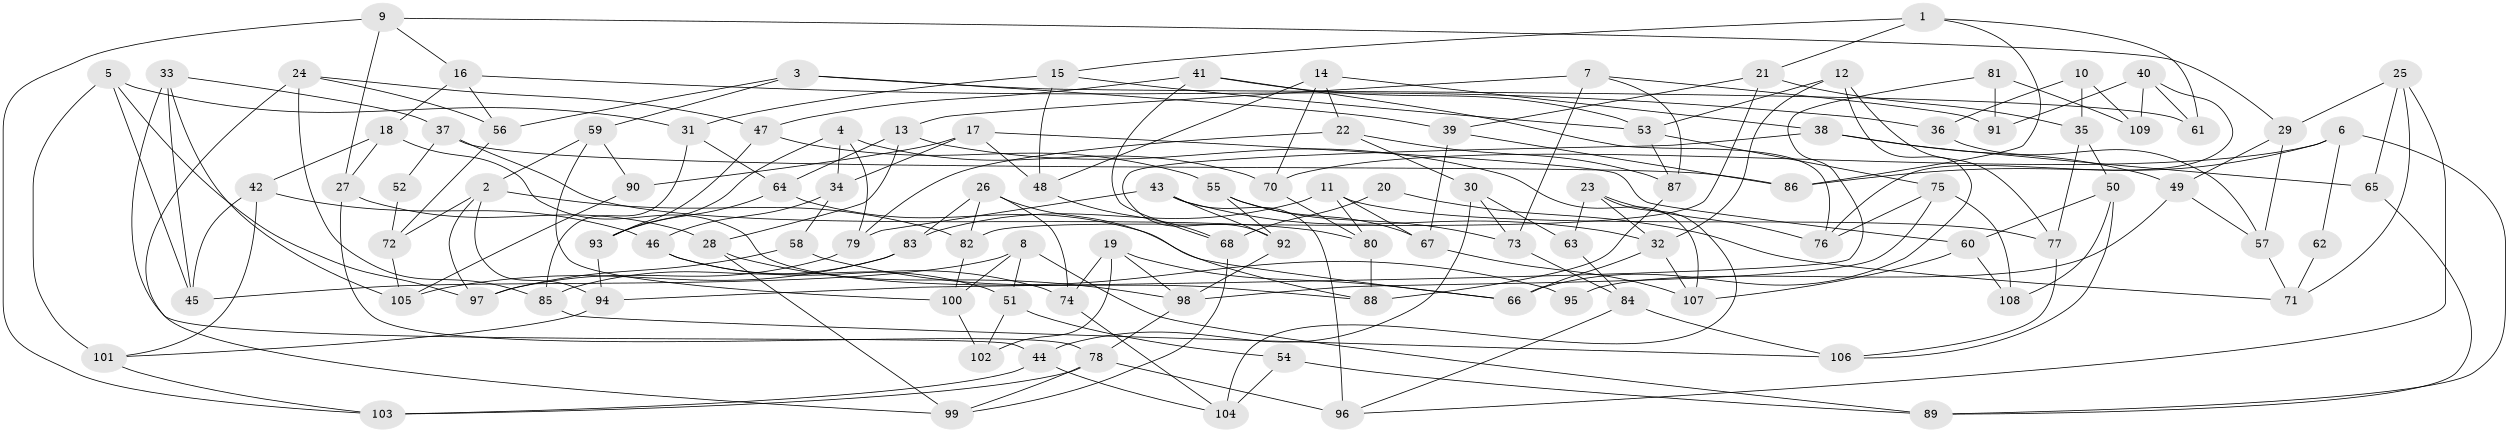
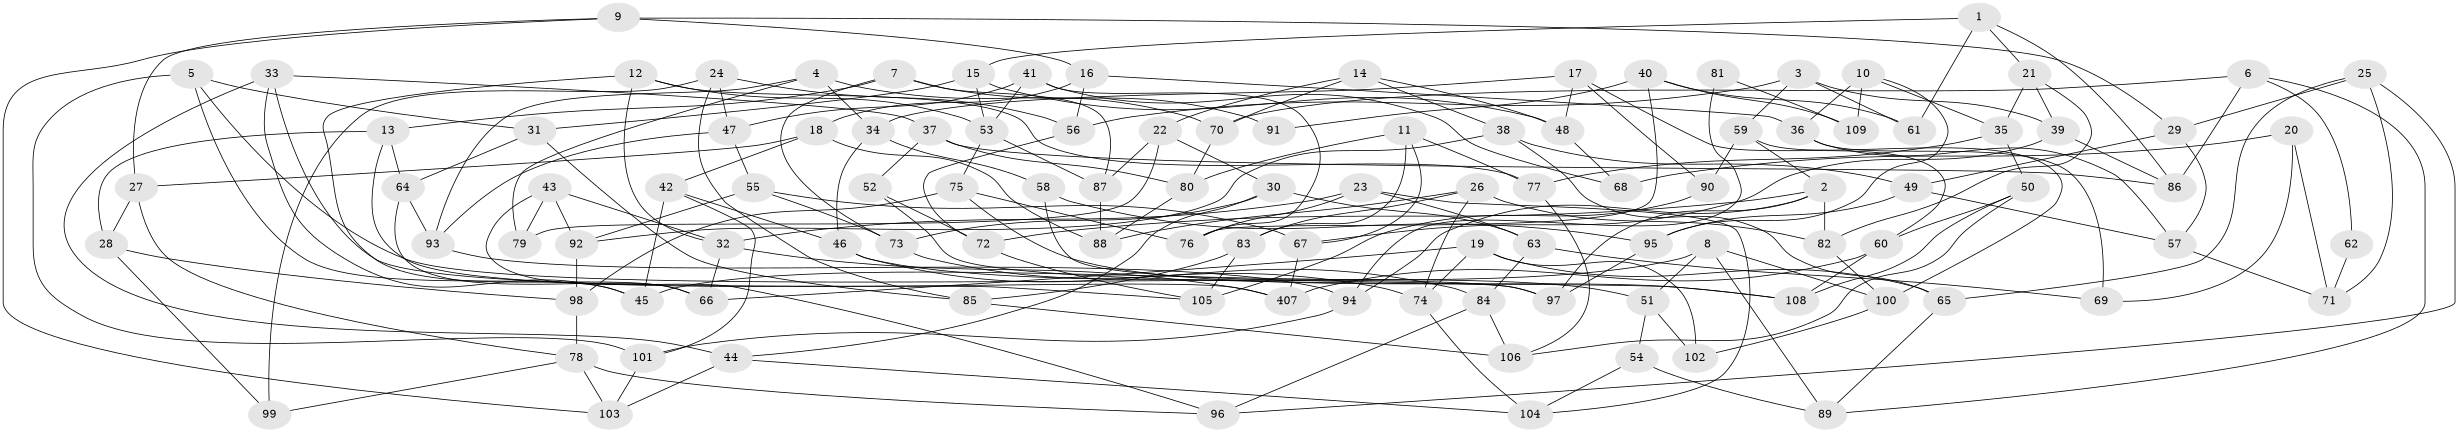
(1995, 98) -> none
none -> (1862, 196)
(1146, 272) -> (1711, 273)
(667, 276) -> (1603, 273)
none -> (1318, 282)
(1694, 301) -> (1287, 301)
none -> (2102, 301)
(1121, 374) -> none
